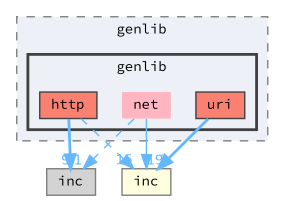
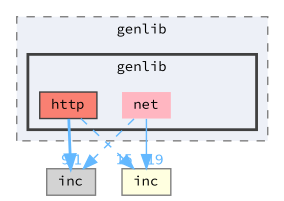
(220, 105) -> none
